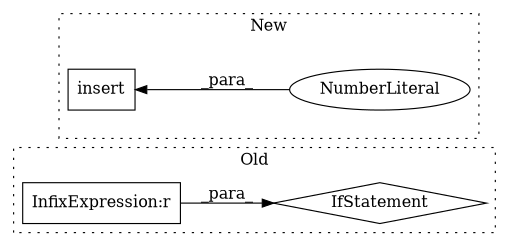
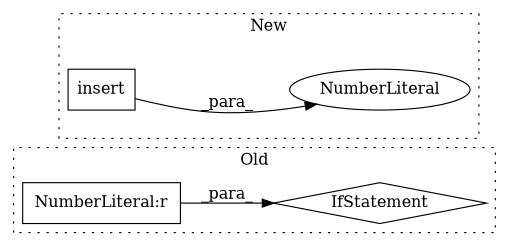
(218, 90) -> (220, 112)
(102, 203) -> (102, 203)
